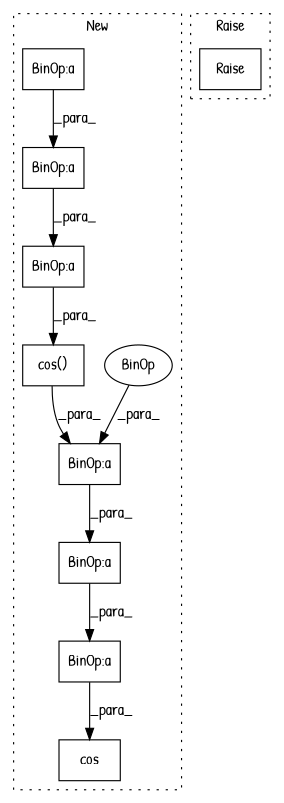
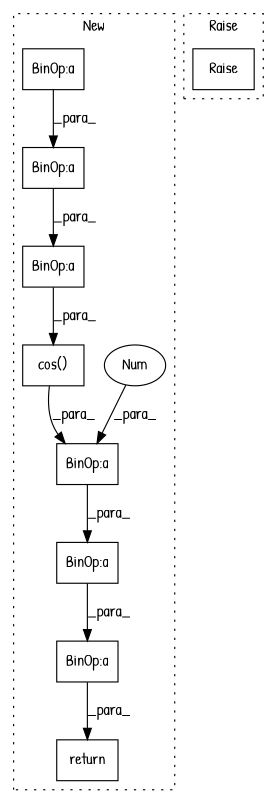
(138, 365) -> (135, 365)
(90, 760) -> (87, 760)
